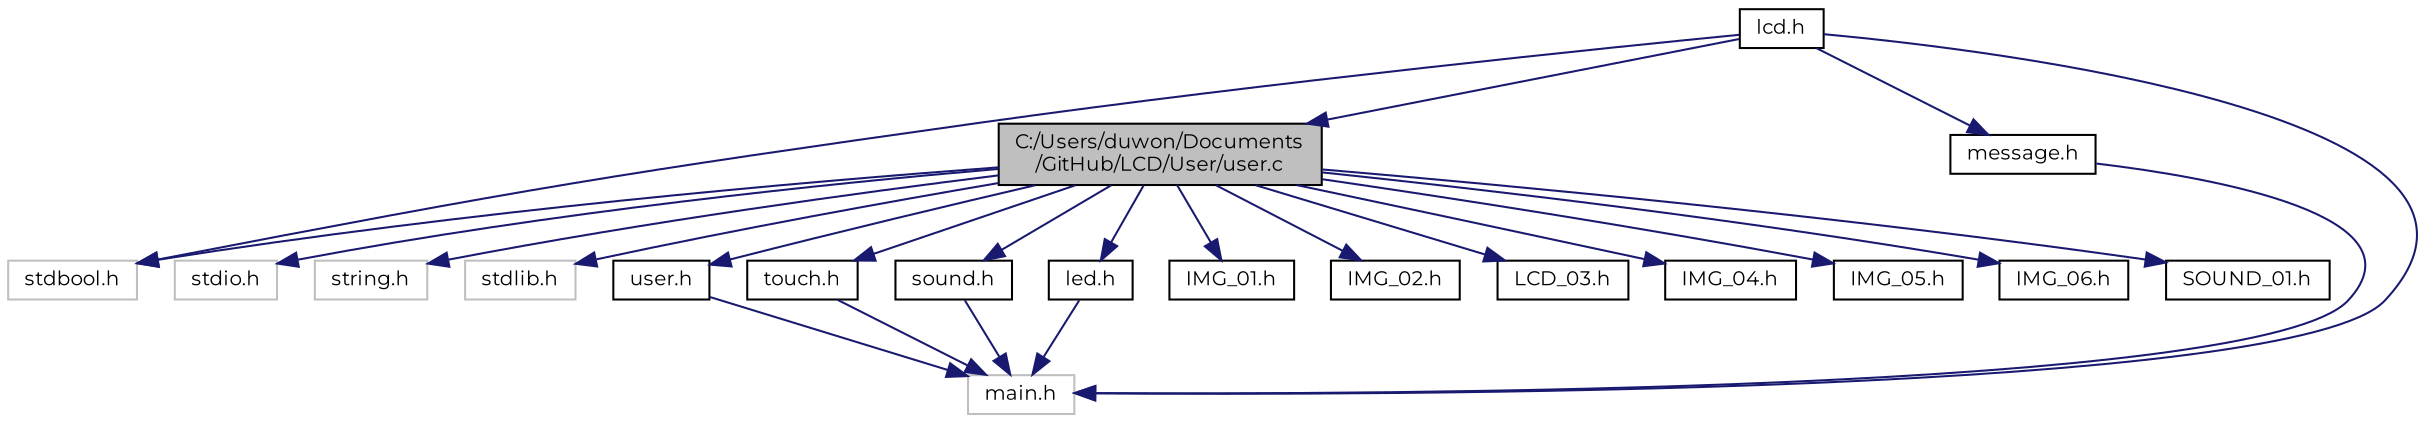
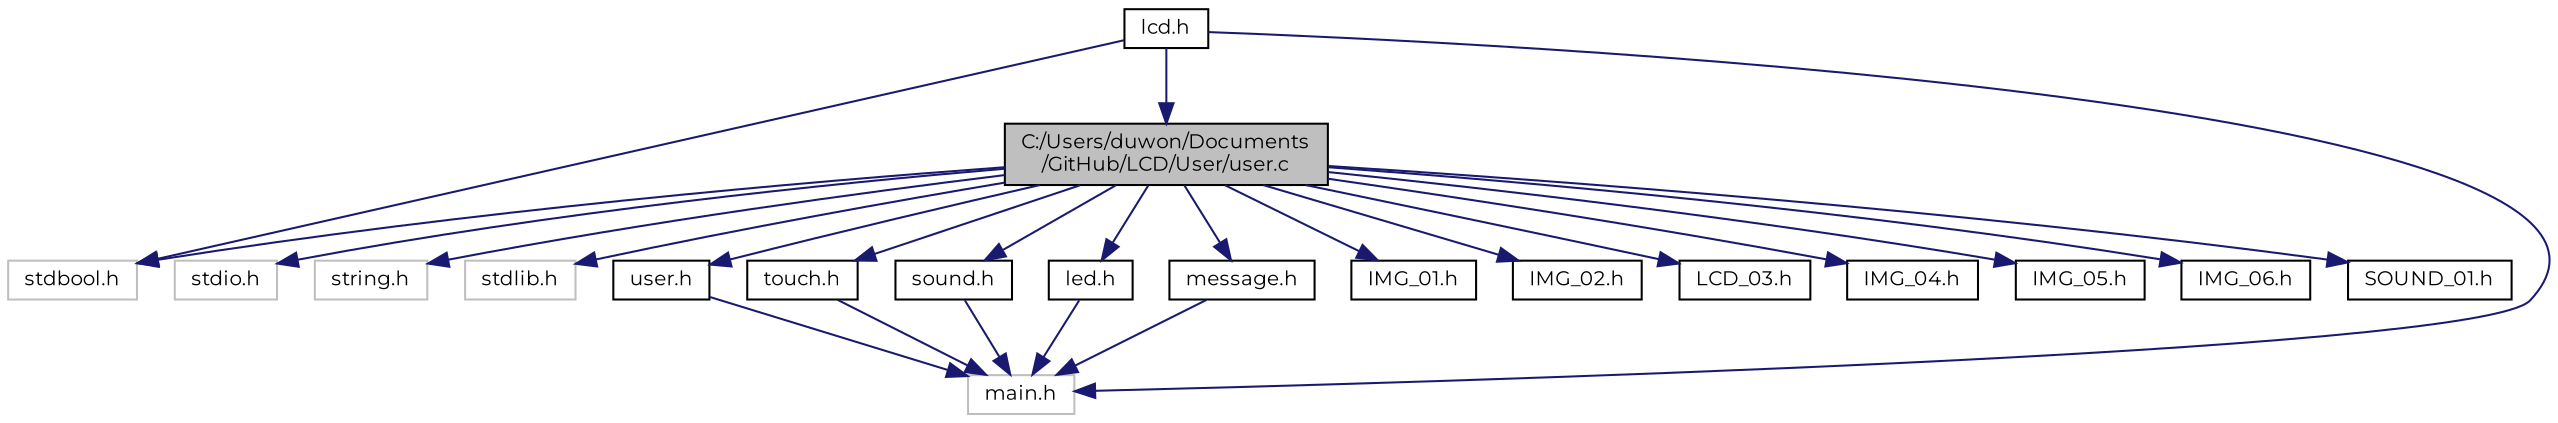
(1893, 87) -> (1202, 214)
